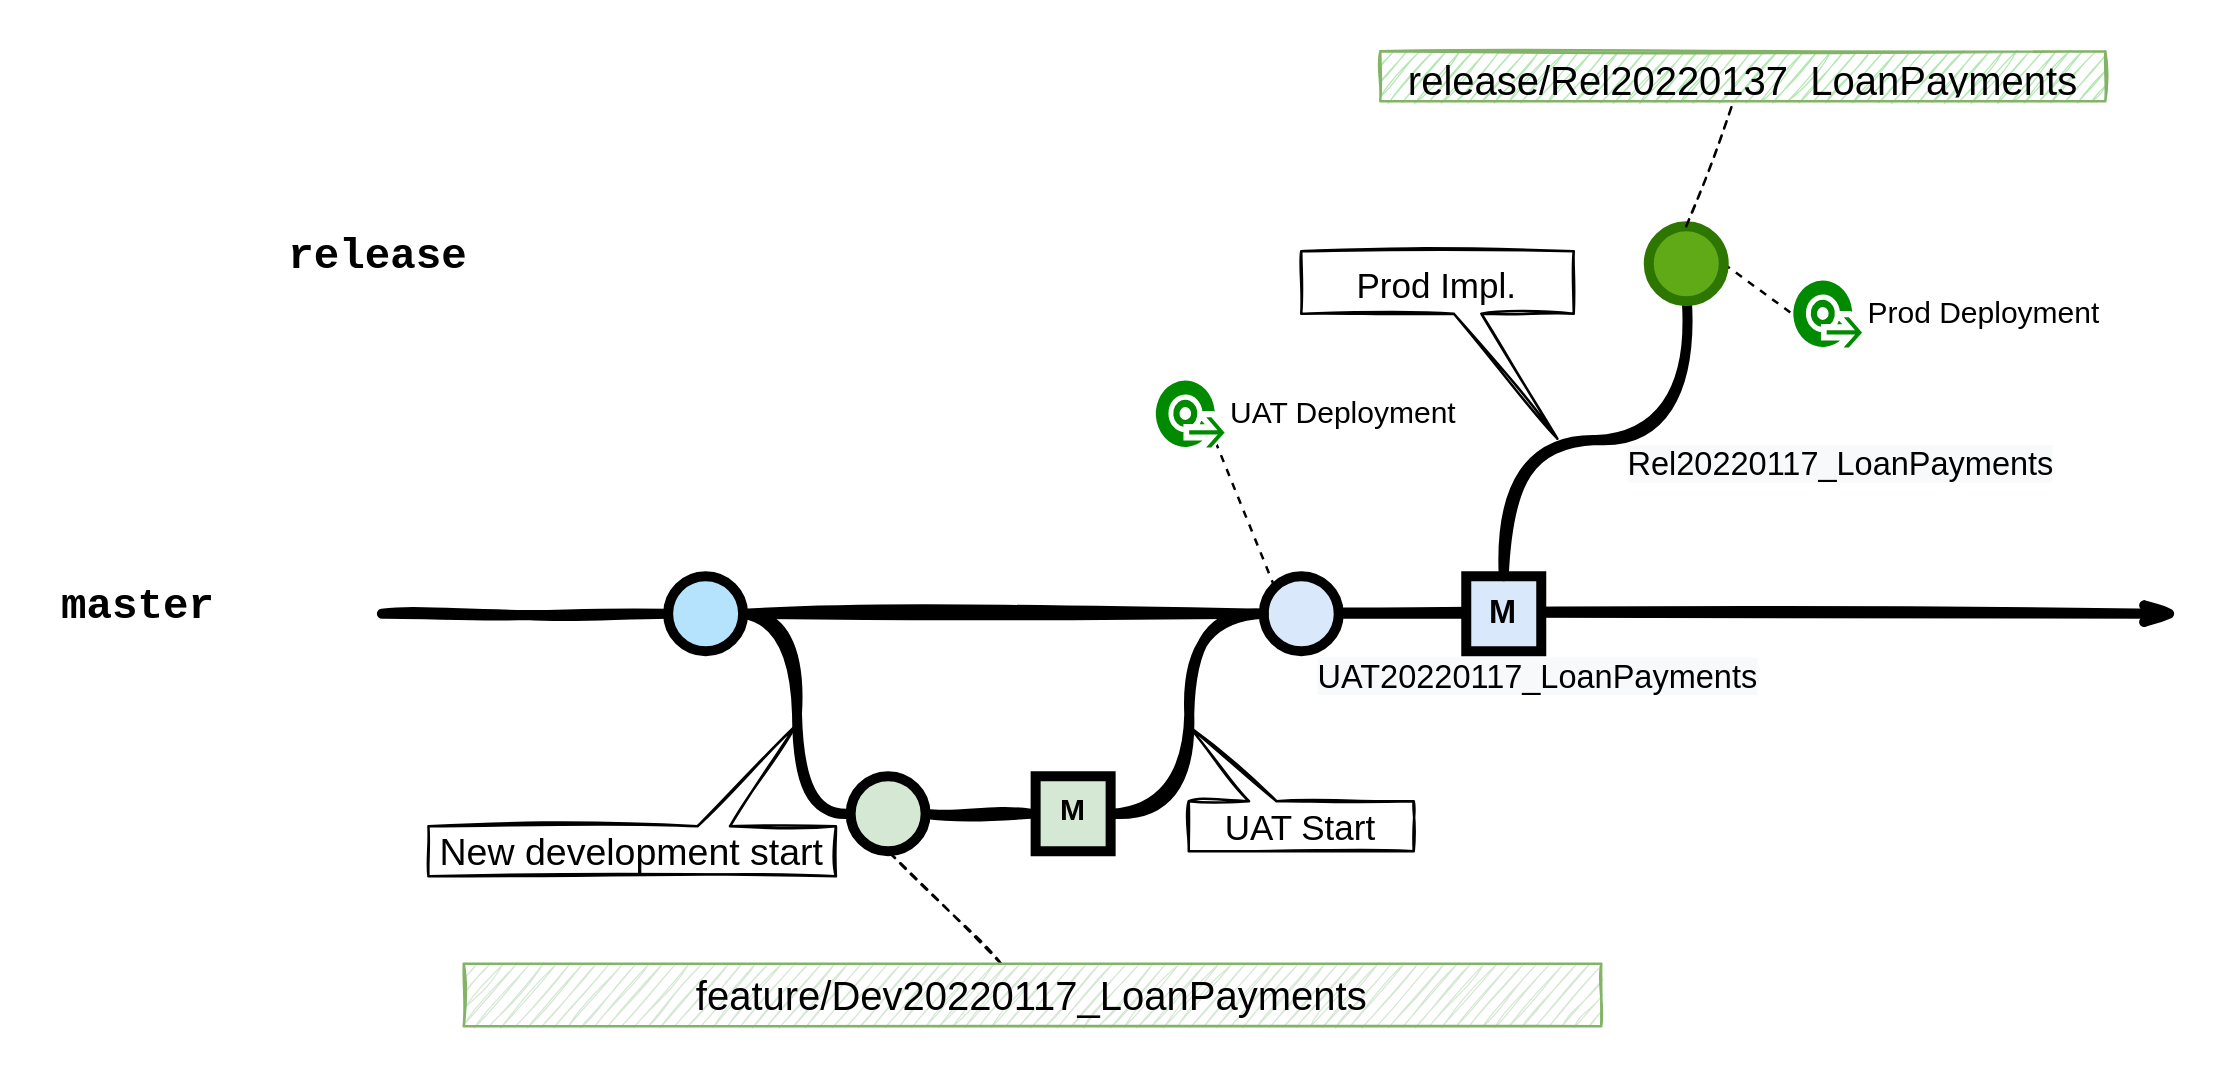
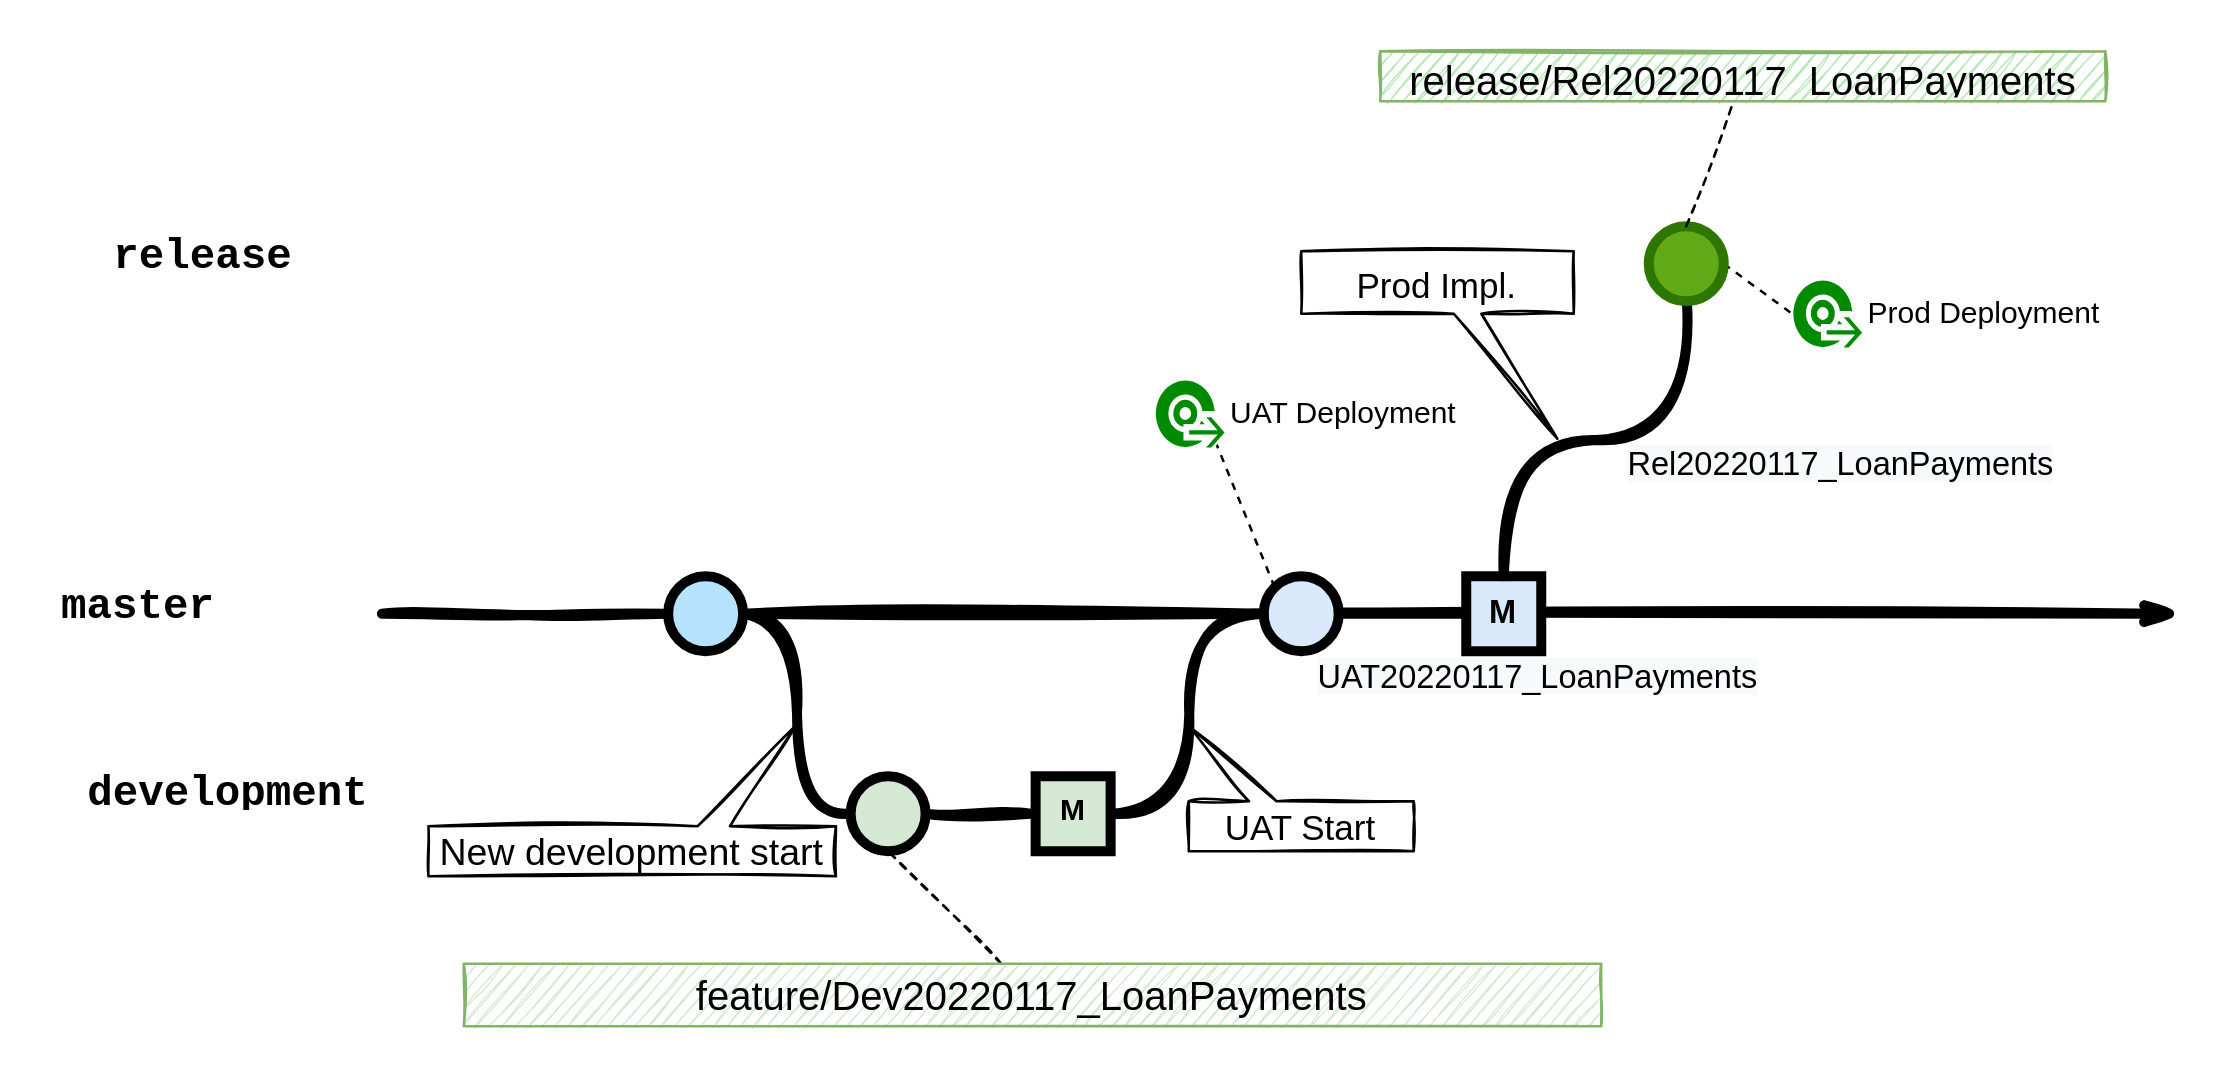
(1744, 76) -> (1744, 76)
(378, 251) -> (203, 251)
none -> (228, 789)
